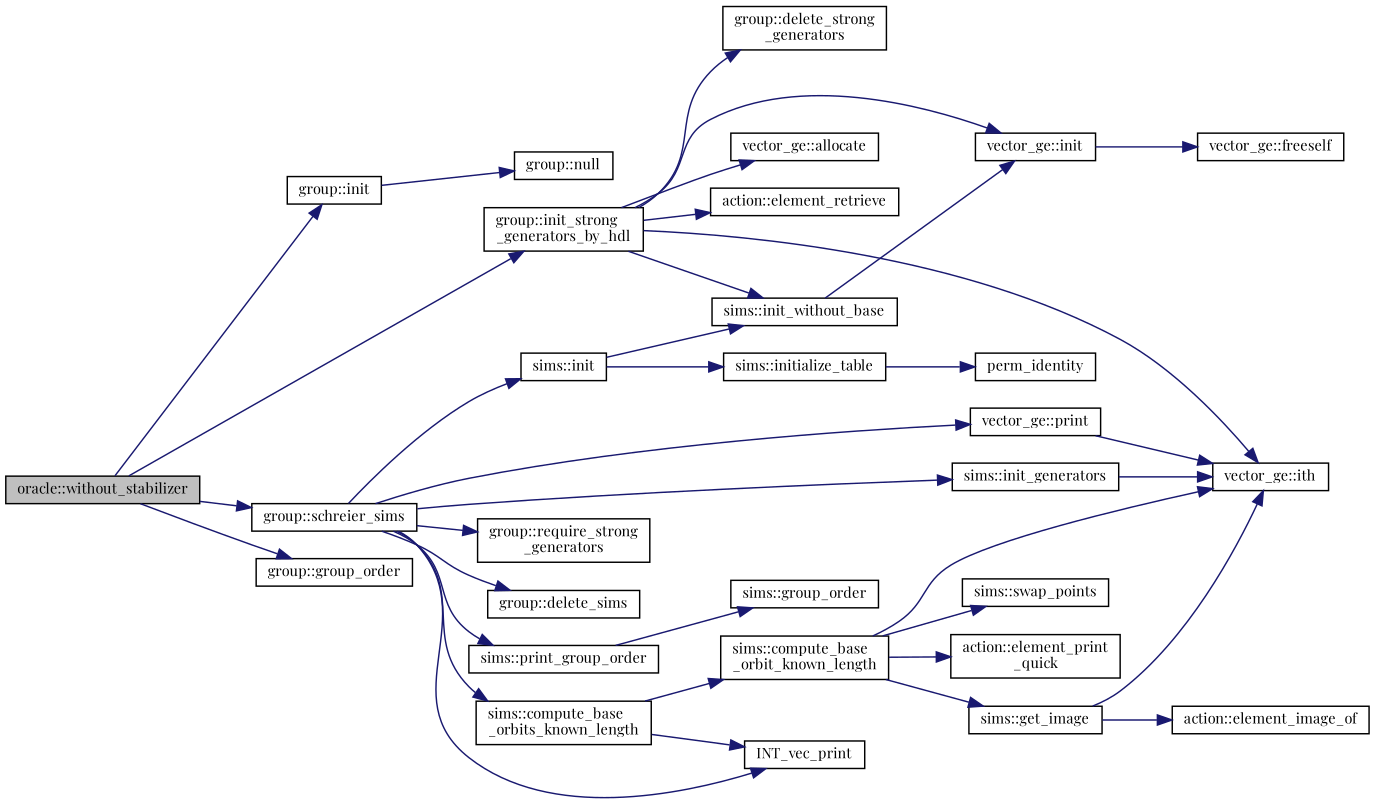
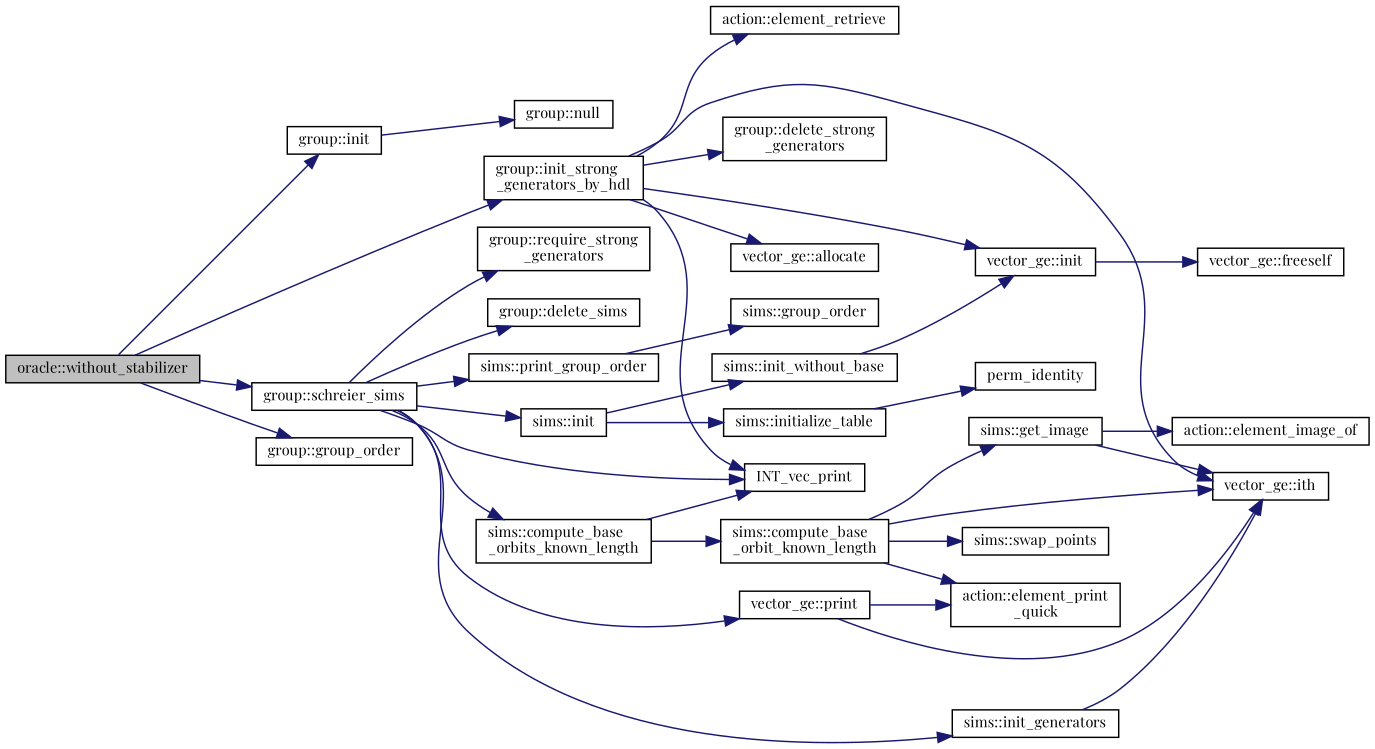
(689, 272) -> (684, 327)
none -> (903, 605)
